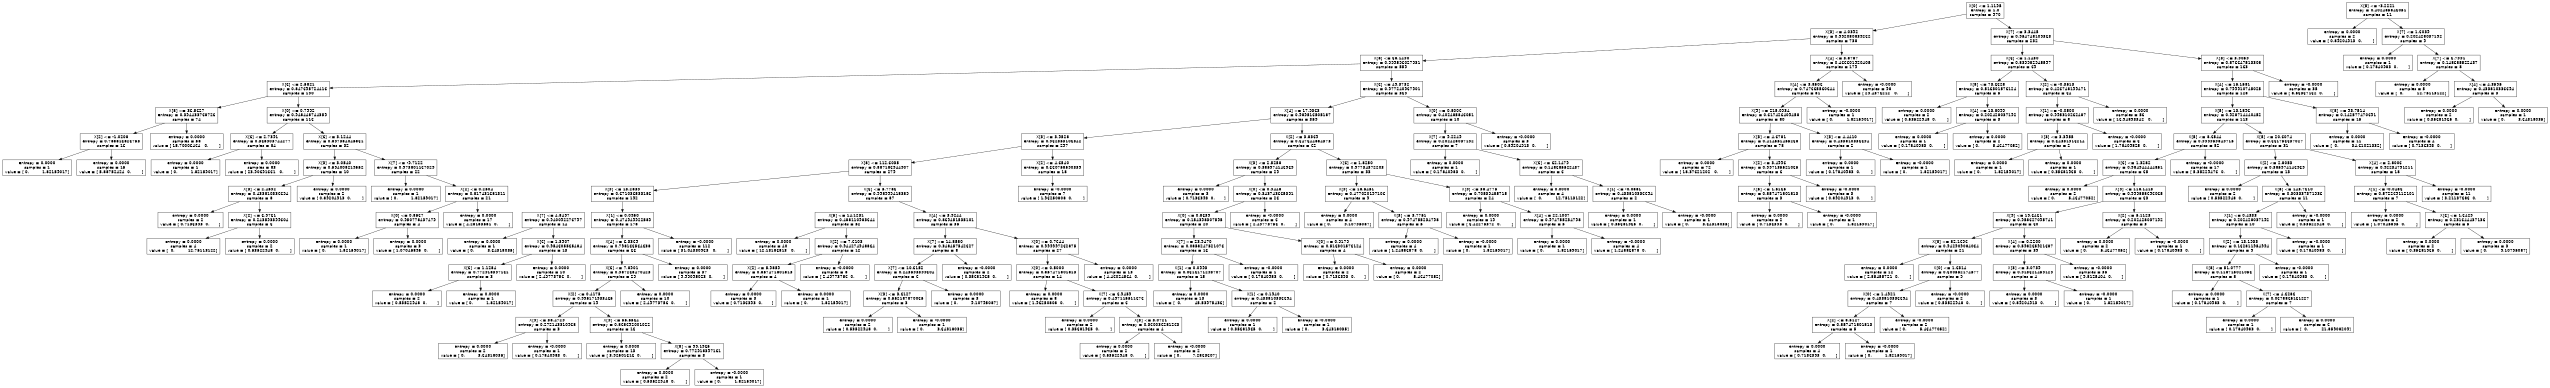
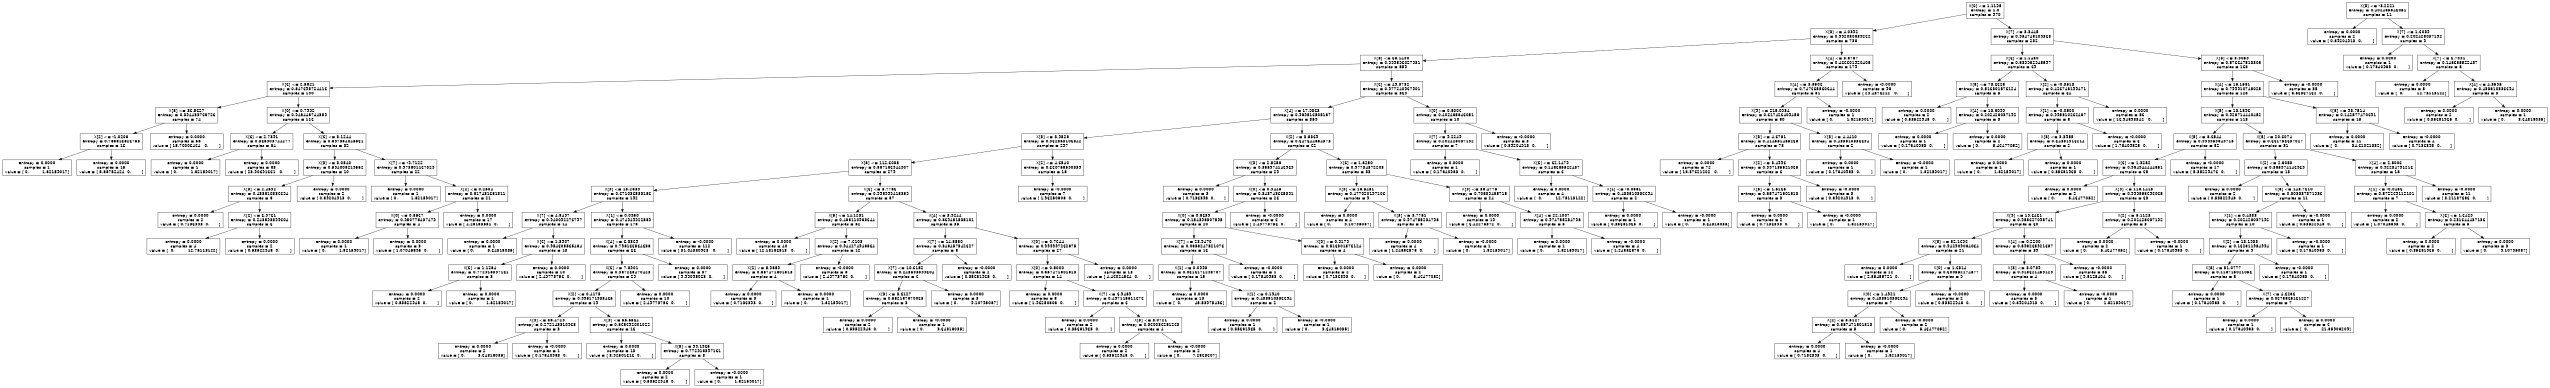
(2386, 168) -> (2386, 168)
none -> (589, 206)
none -> (864, 206)
